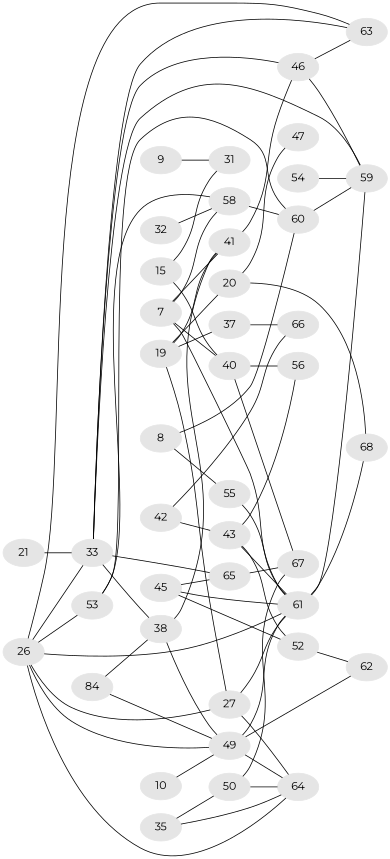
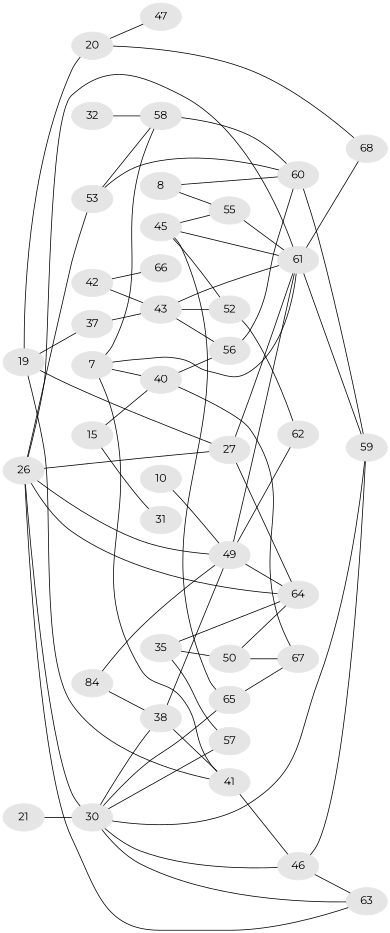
(161, 160) -> none
(298, 178) -> none
none -> (195, 219)
none -> (272, 262)
(264, 325) -> (129, 316)
(92, 553) -> (92, 817)
none -> (230, 741)
